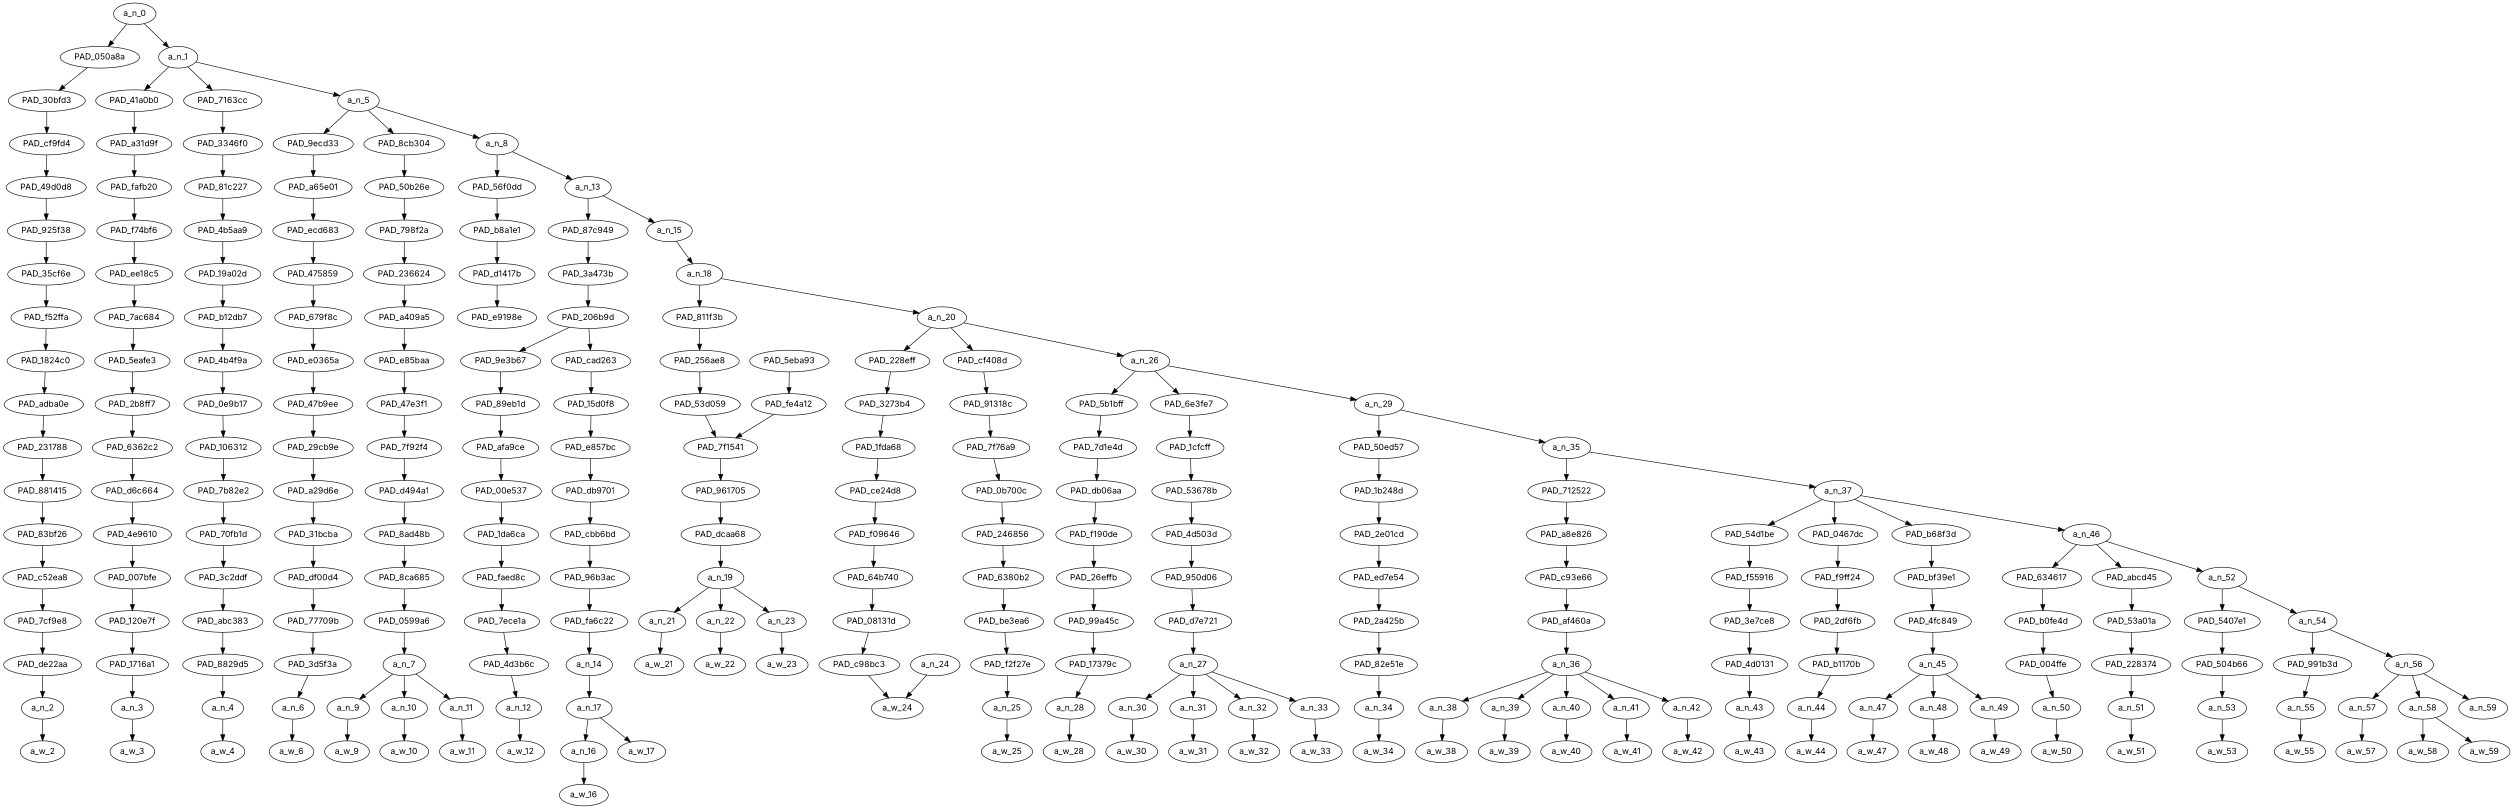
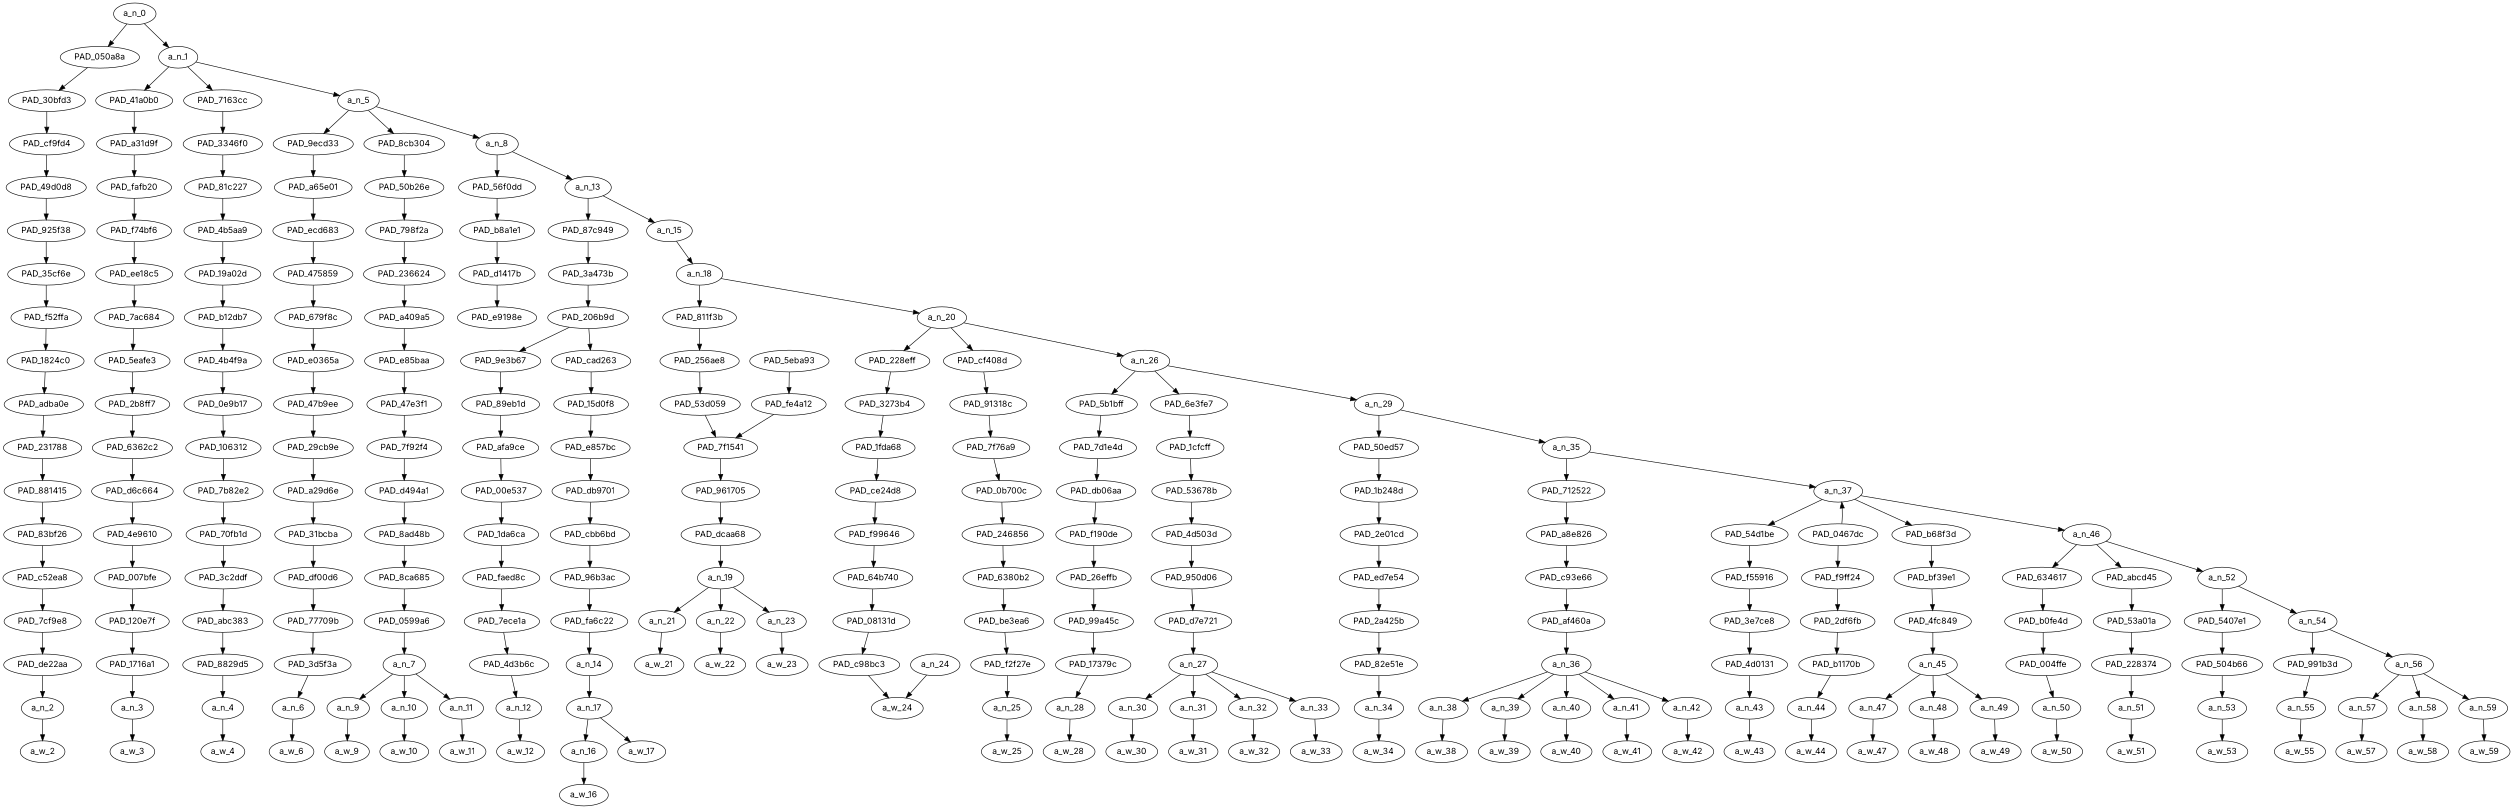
(1834, 510) -> (1842, 516)
(874, 535) -> (874, 535)
(313, 578) -> (313, 578)
(2451, 728) -> (2484, 727)
